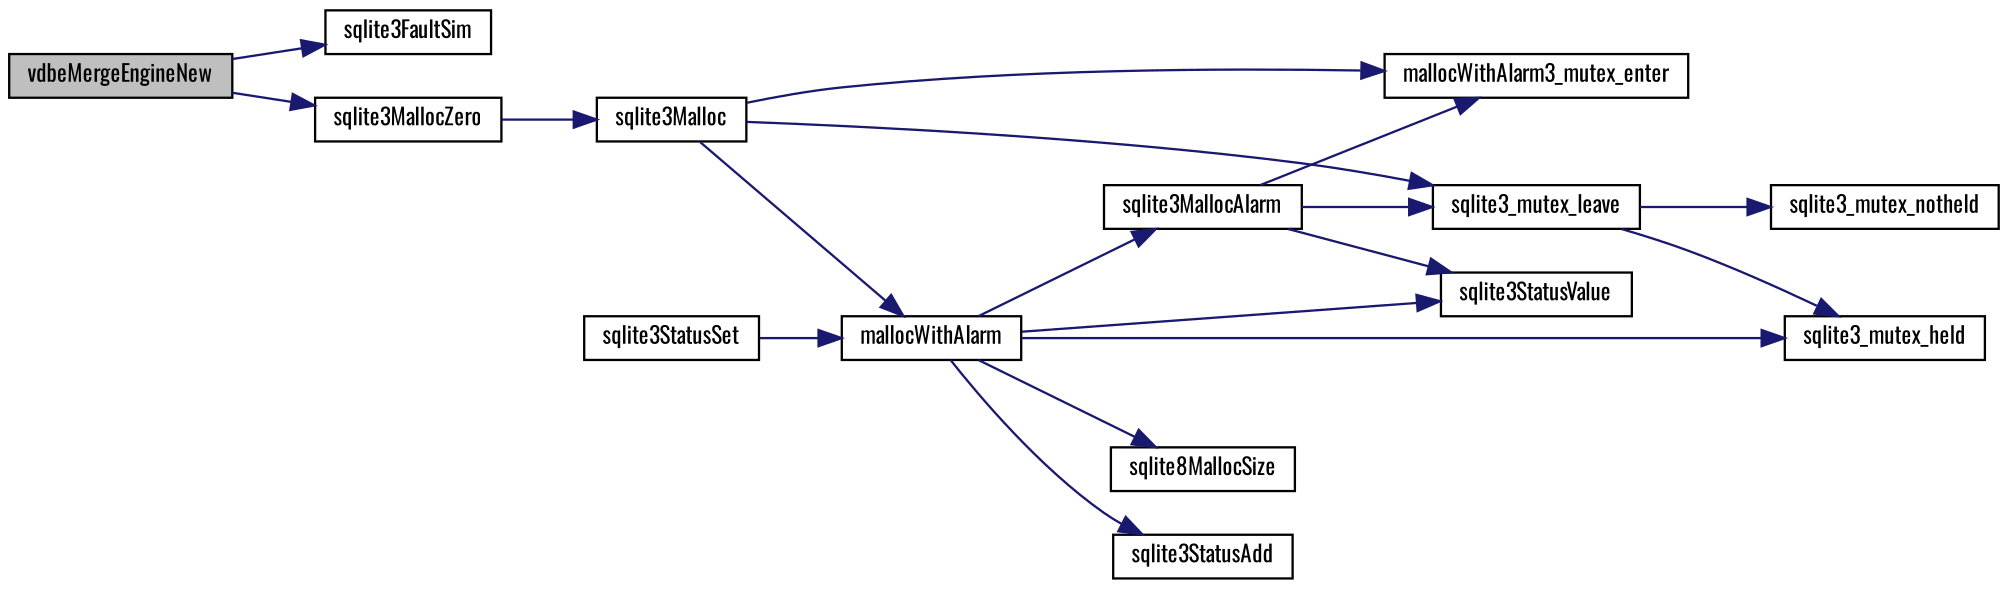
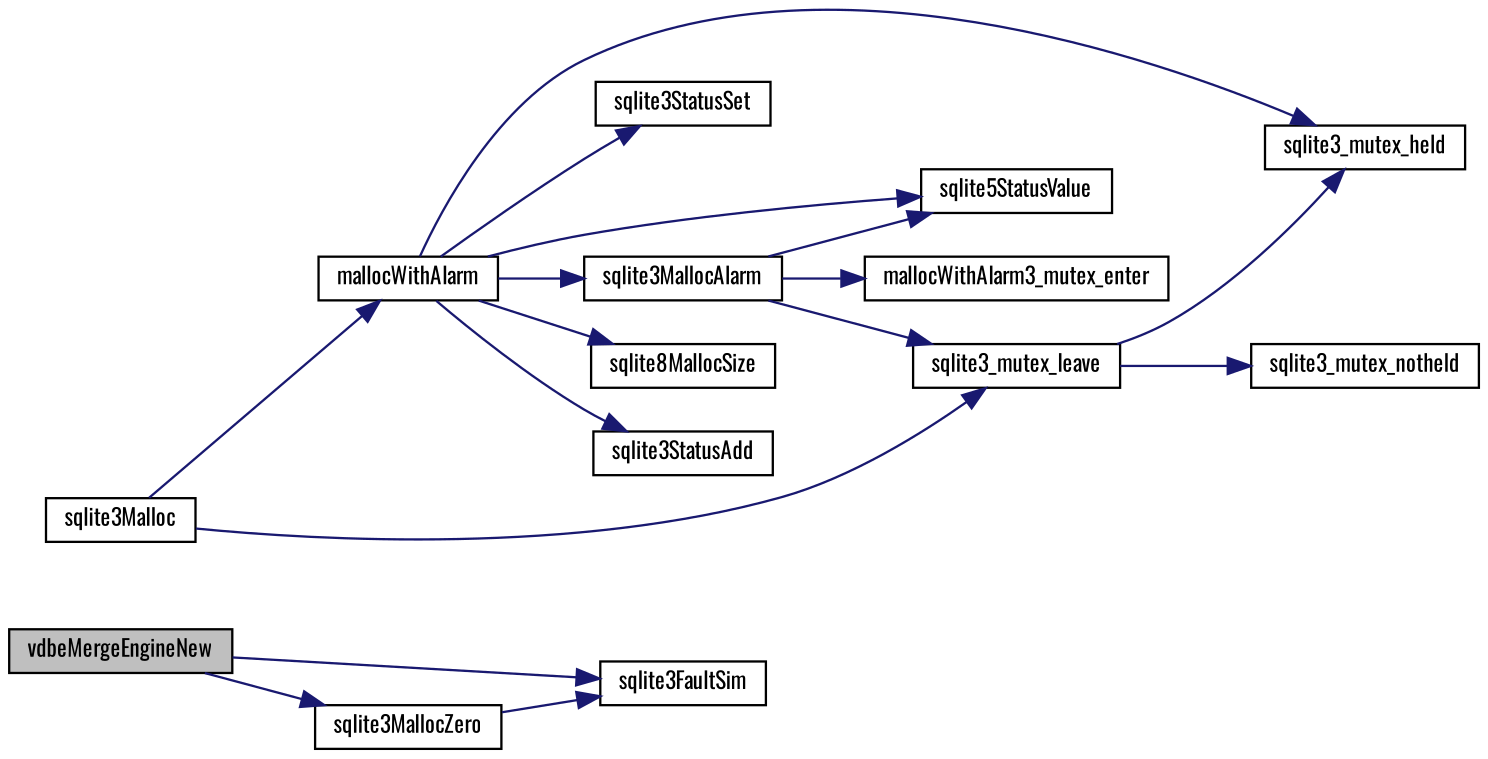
(1053, 73) -> none
(537, 120) -> (540, 706)
(1536, 294) -> (1017, 191)
(789, 338) -> (529, 195)
